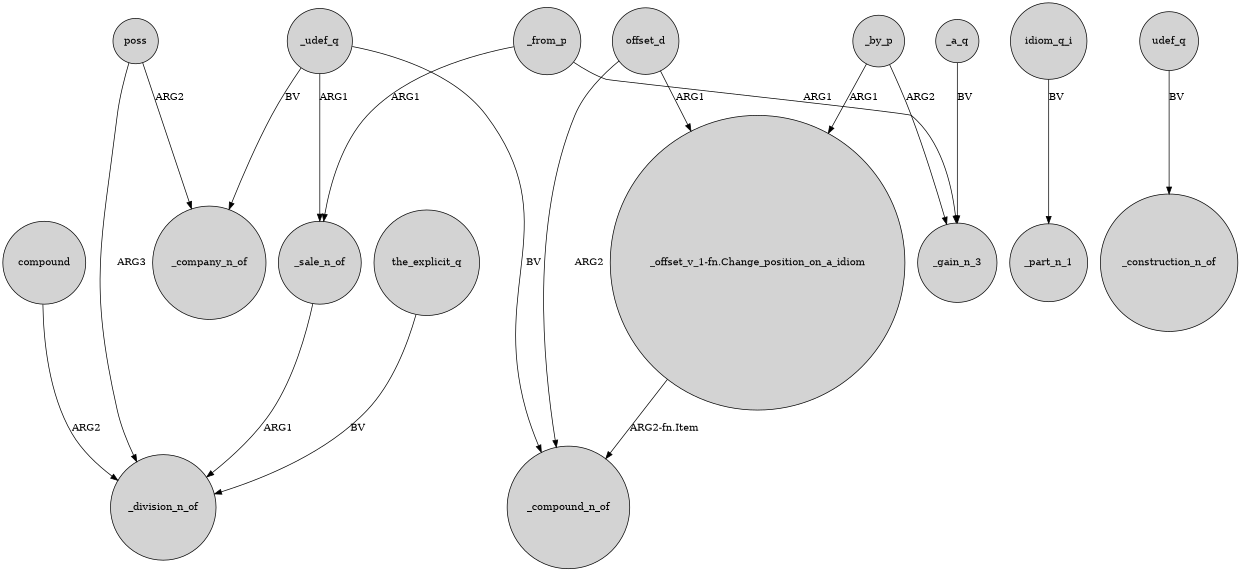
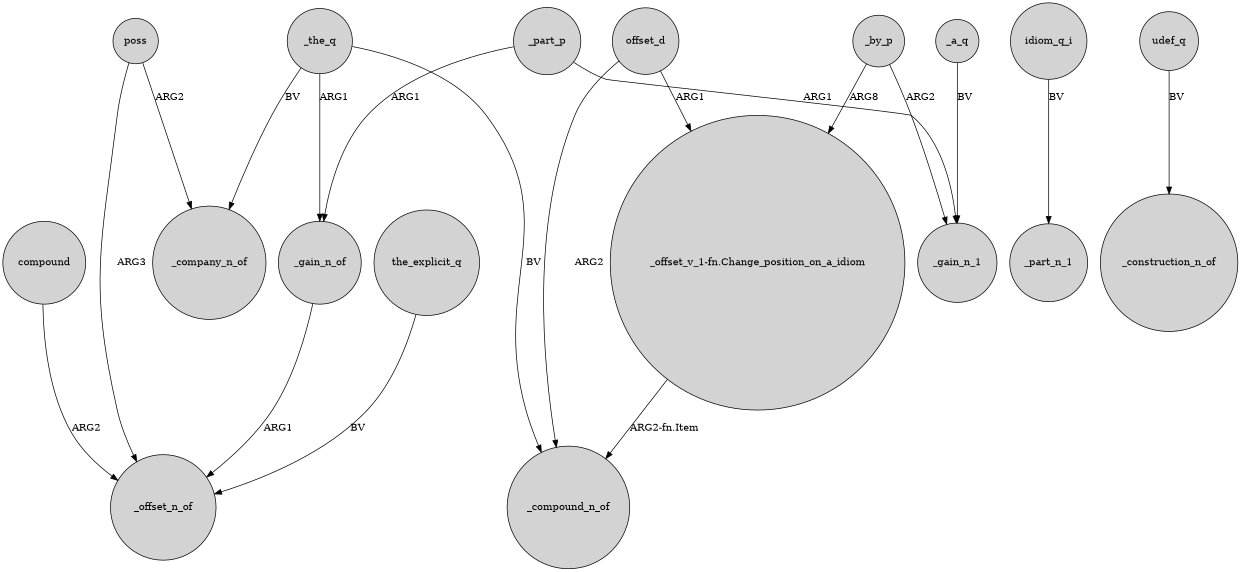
(320, 41) -> (320, 41)
(547, 41) -> (547, 41)
(864, 97) -> (864, 97)
(320, 263) -> (320, 263)
(957, 263) -> (957, 263)
(163, 507) -> (163, 507)
